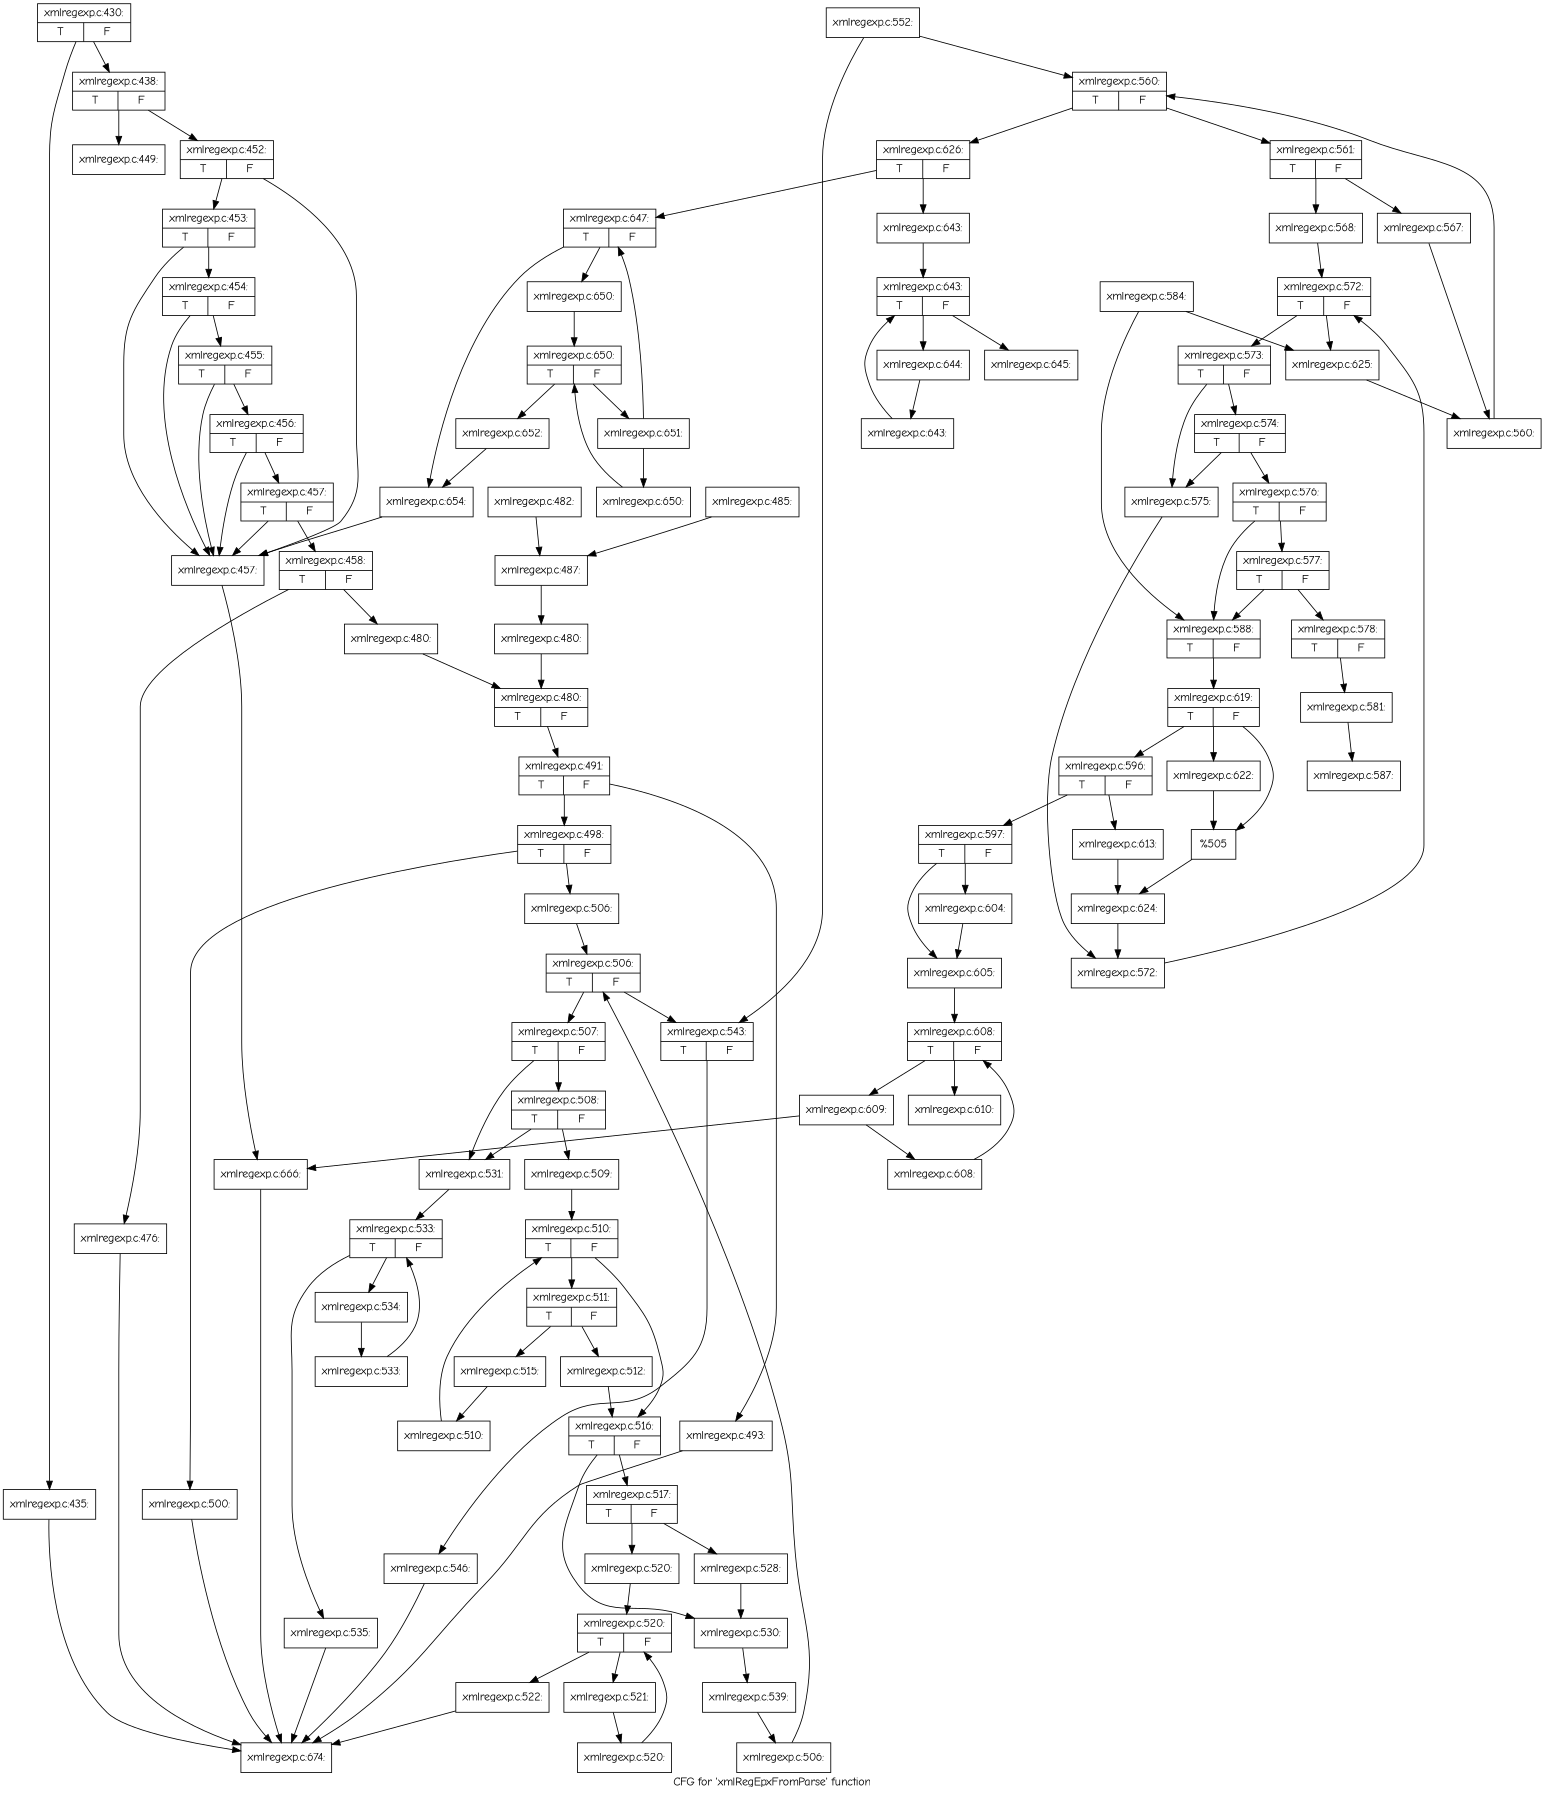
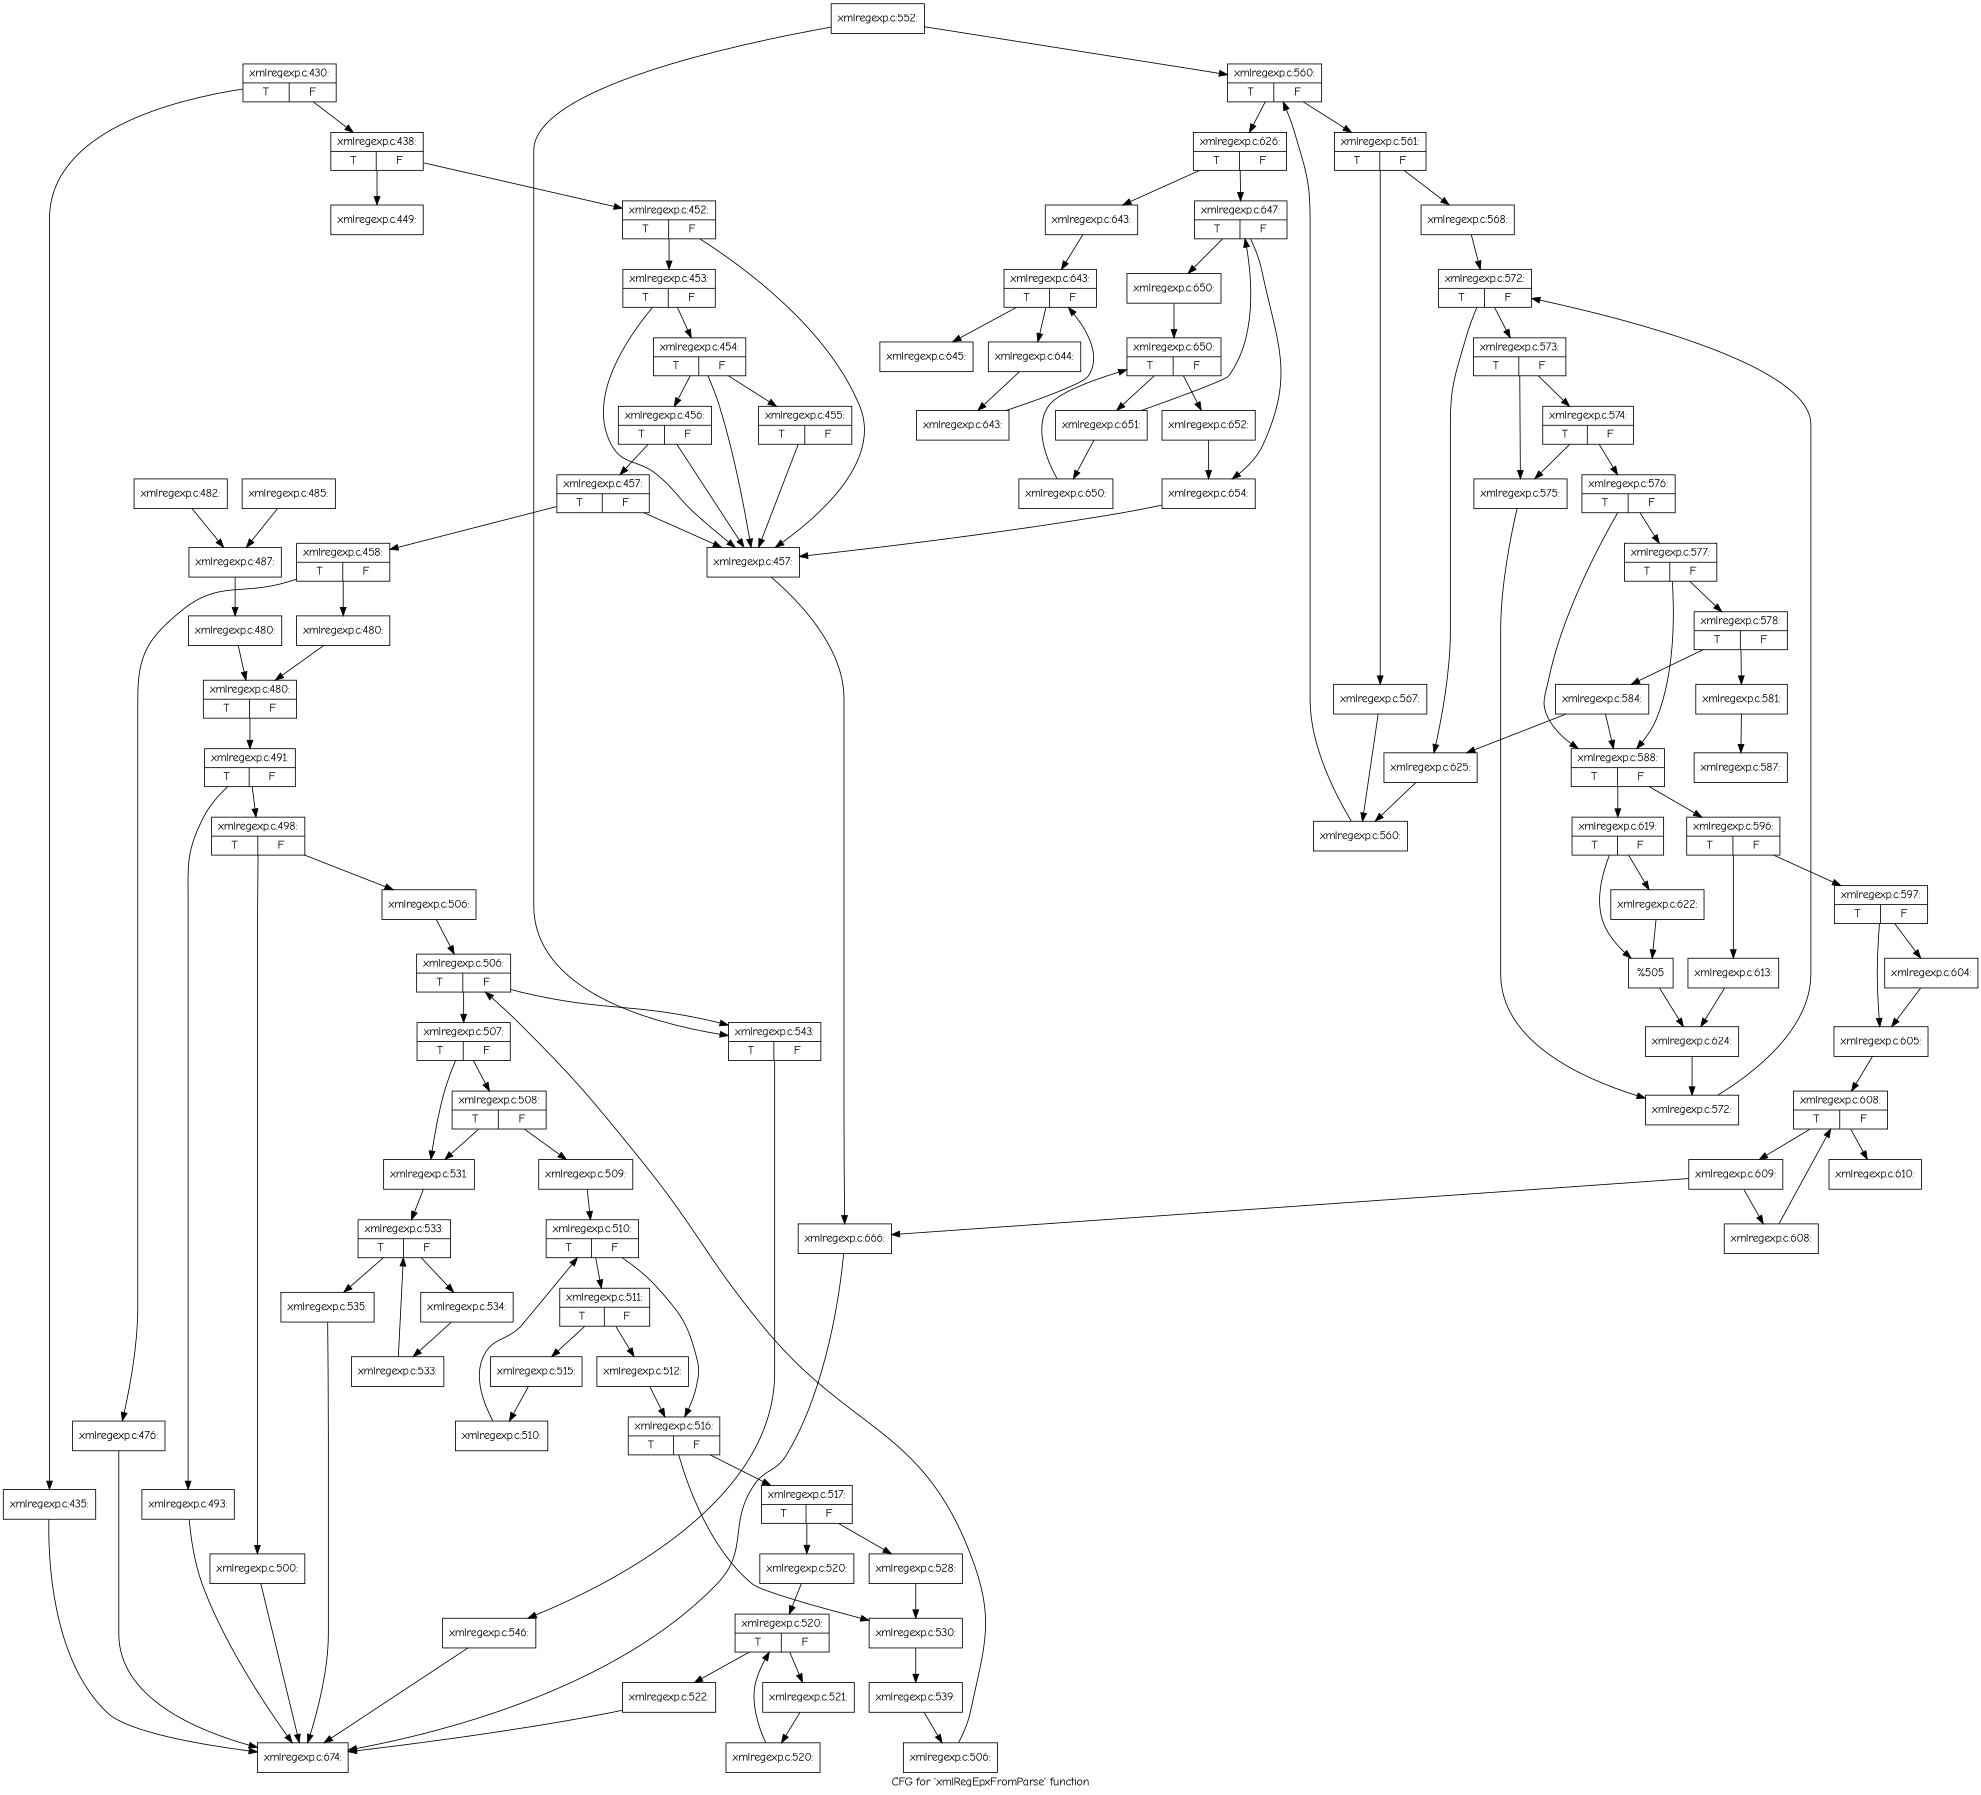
(239, 395) -> (684, 387)
none -> (1676, 663)
(1163, 739) -> (1672, 800)
